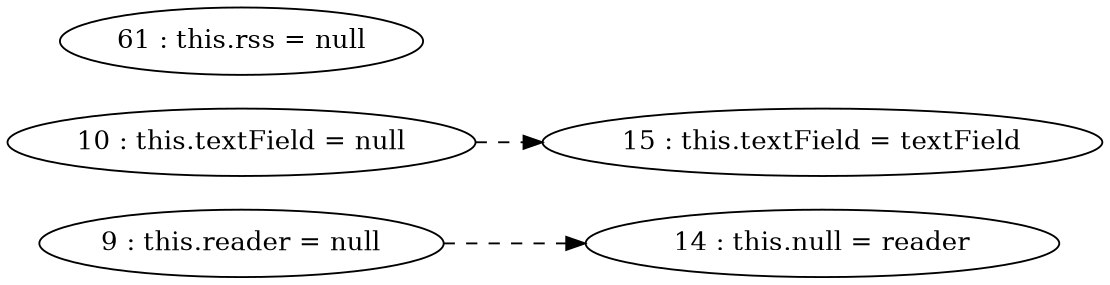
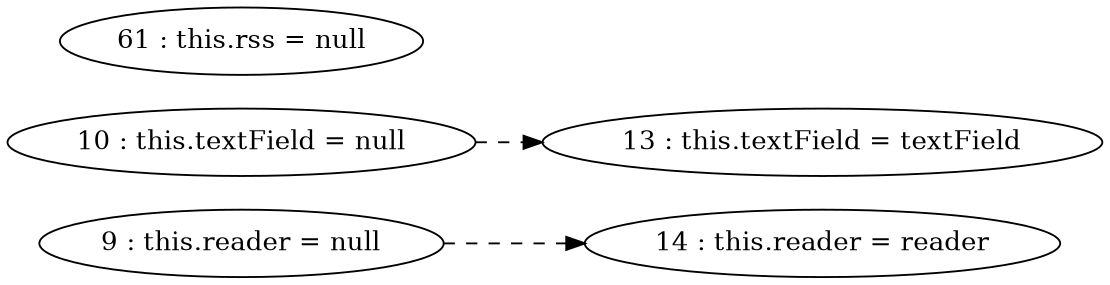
(822, 142) -> (822, 142)
(822, 243) -> (822, 243)
